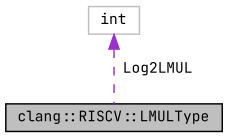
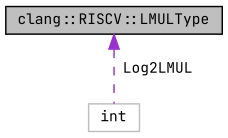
(114, 77) -> (114, 77)
